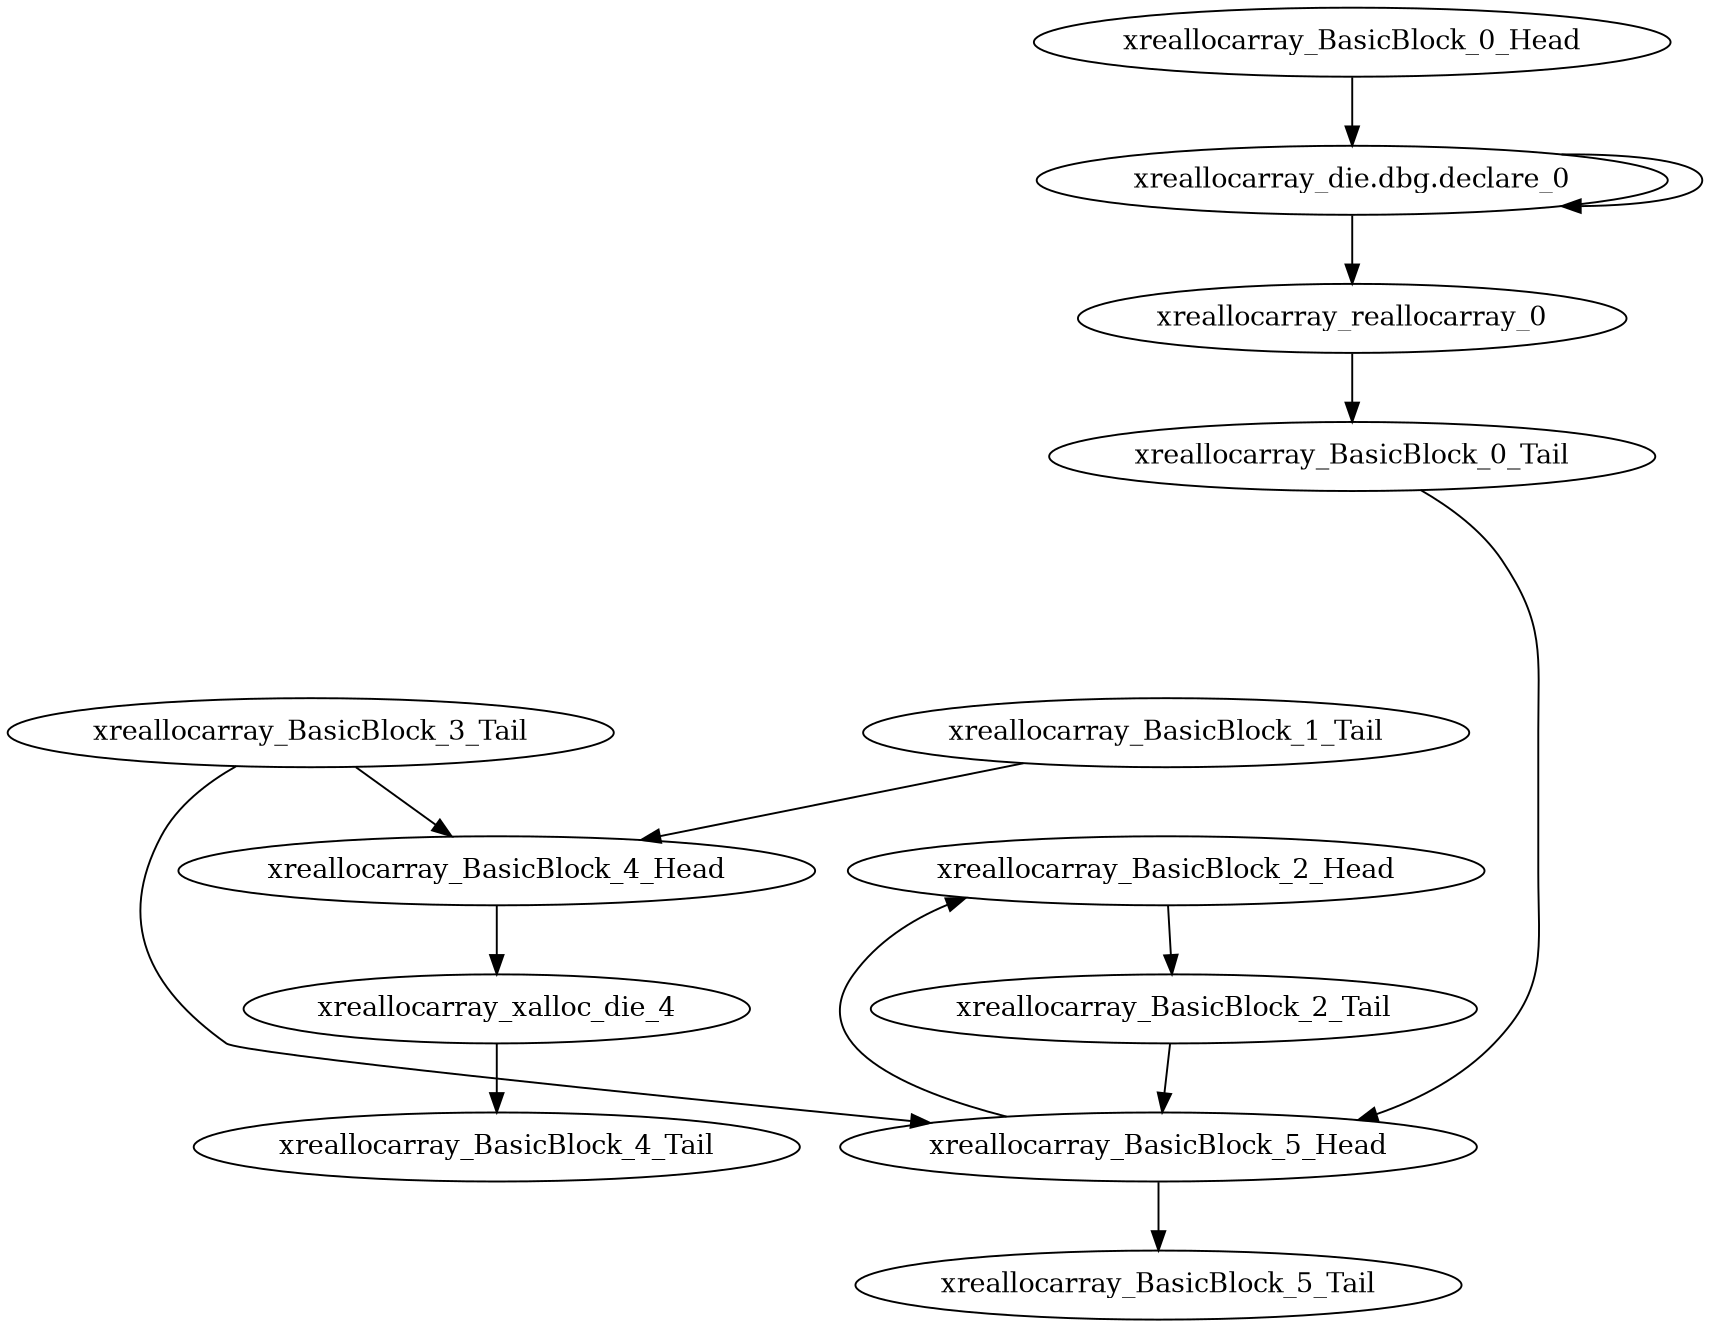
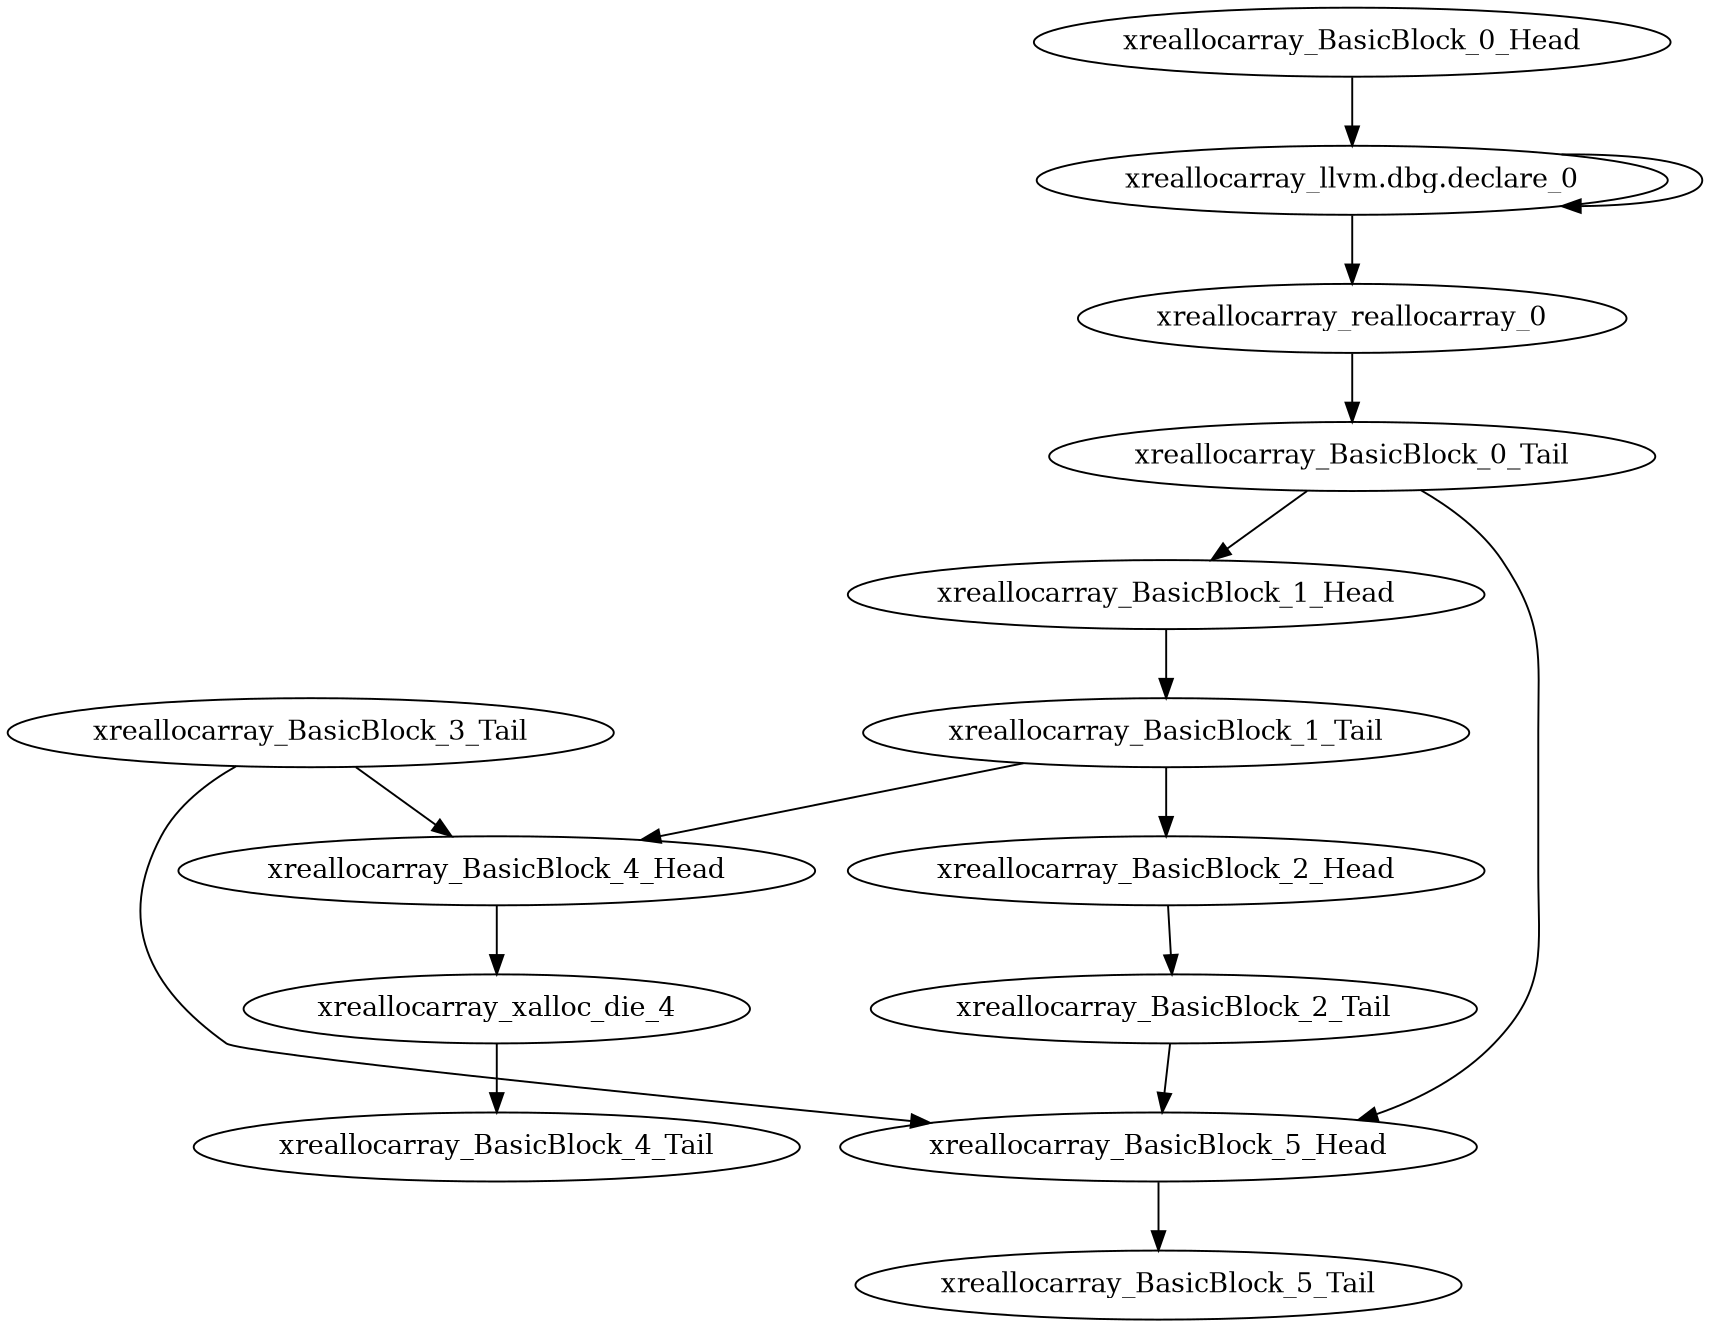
(1352, 180) -> (1352, 180)
none -> (1166, 595)
(848, 1034) -> (1166, 792)
